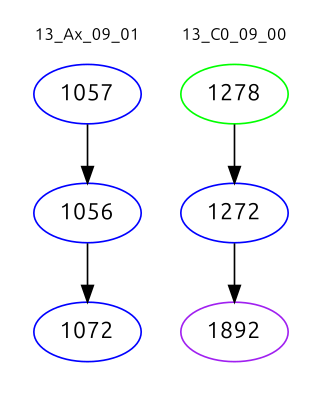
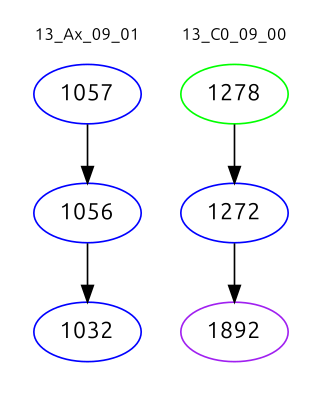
(88, 332) -> (88, 332)
